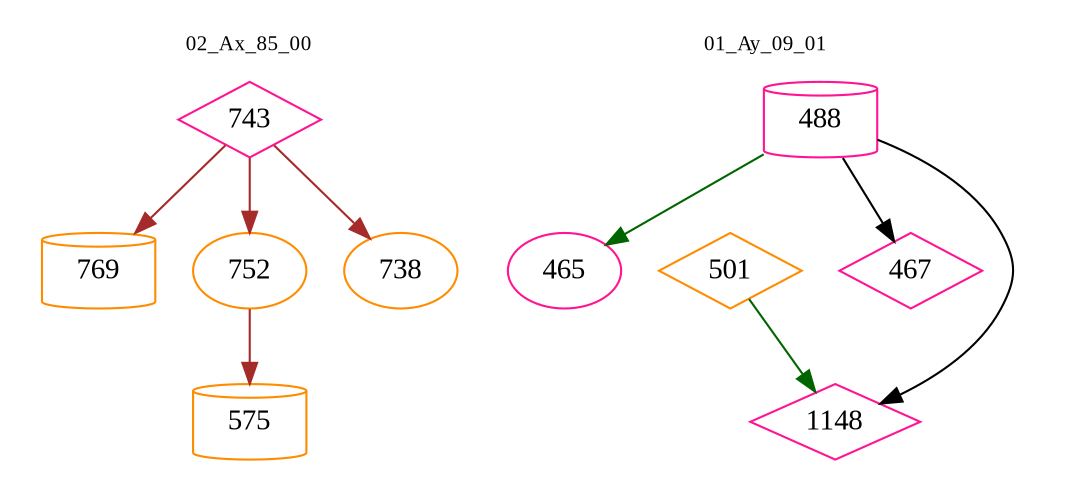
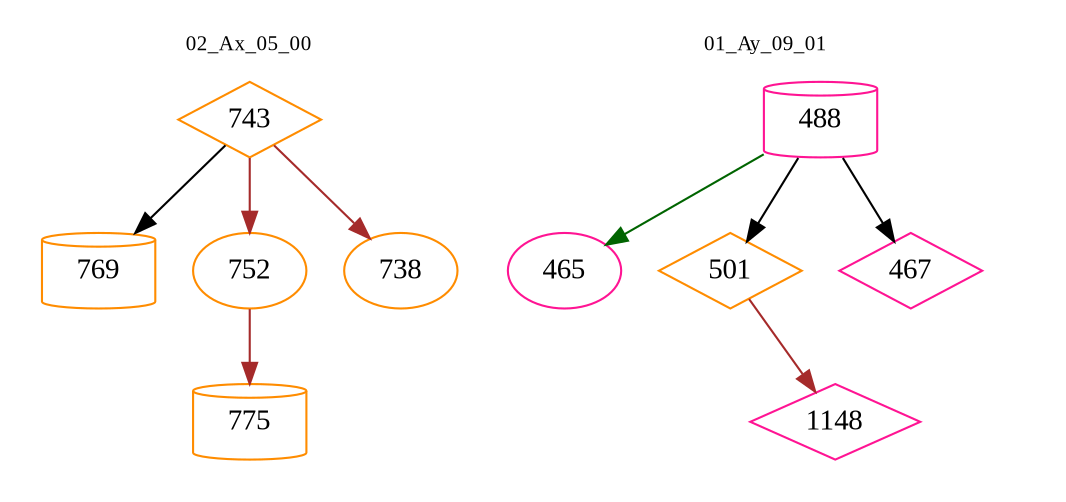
(250, 45) -> (250, 45)
(250, 120) -> (250, 120)
(188, 182) -> (188, 182)
(1012, 259) -> (778, 191)
(776, 337) -> (776, 337)
(250, 422) -> (250, 422)
